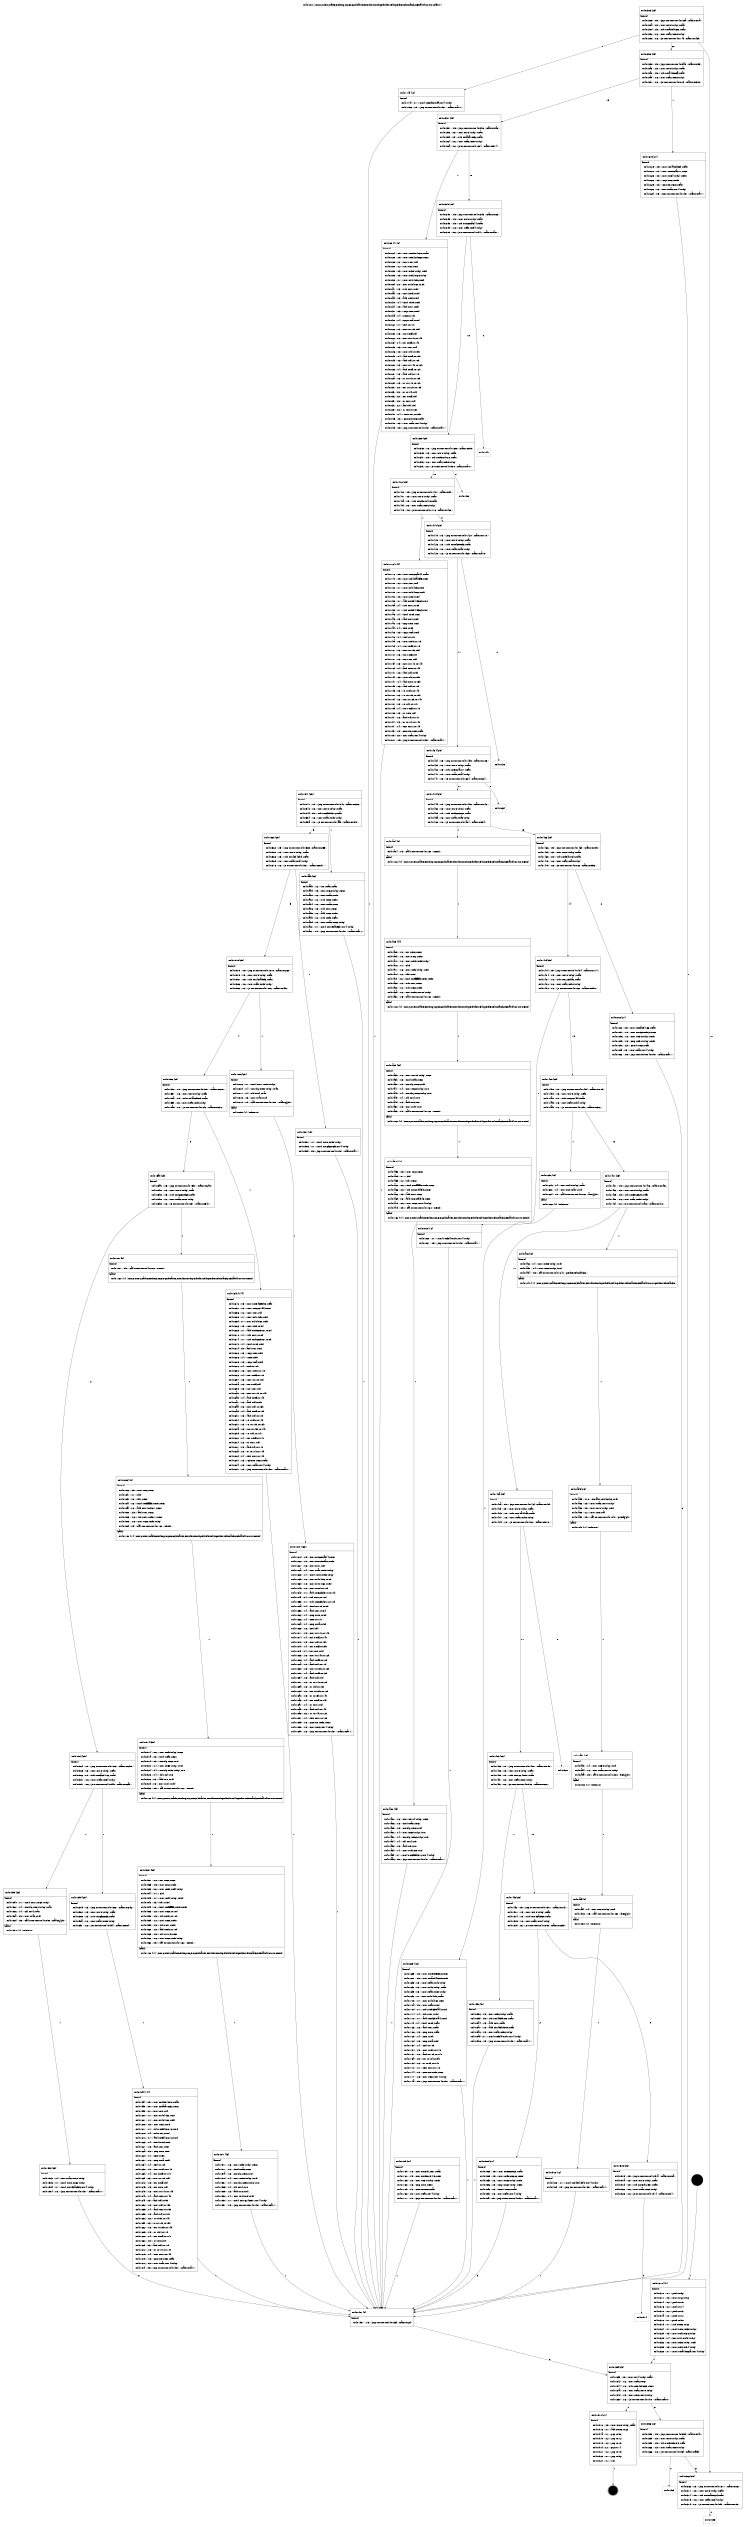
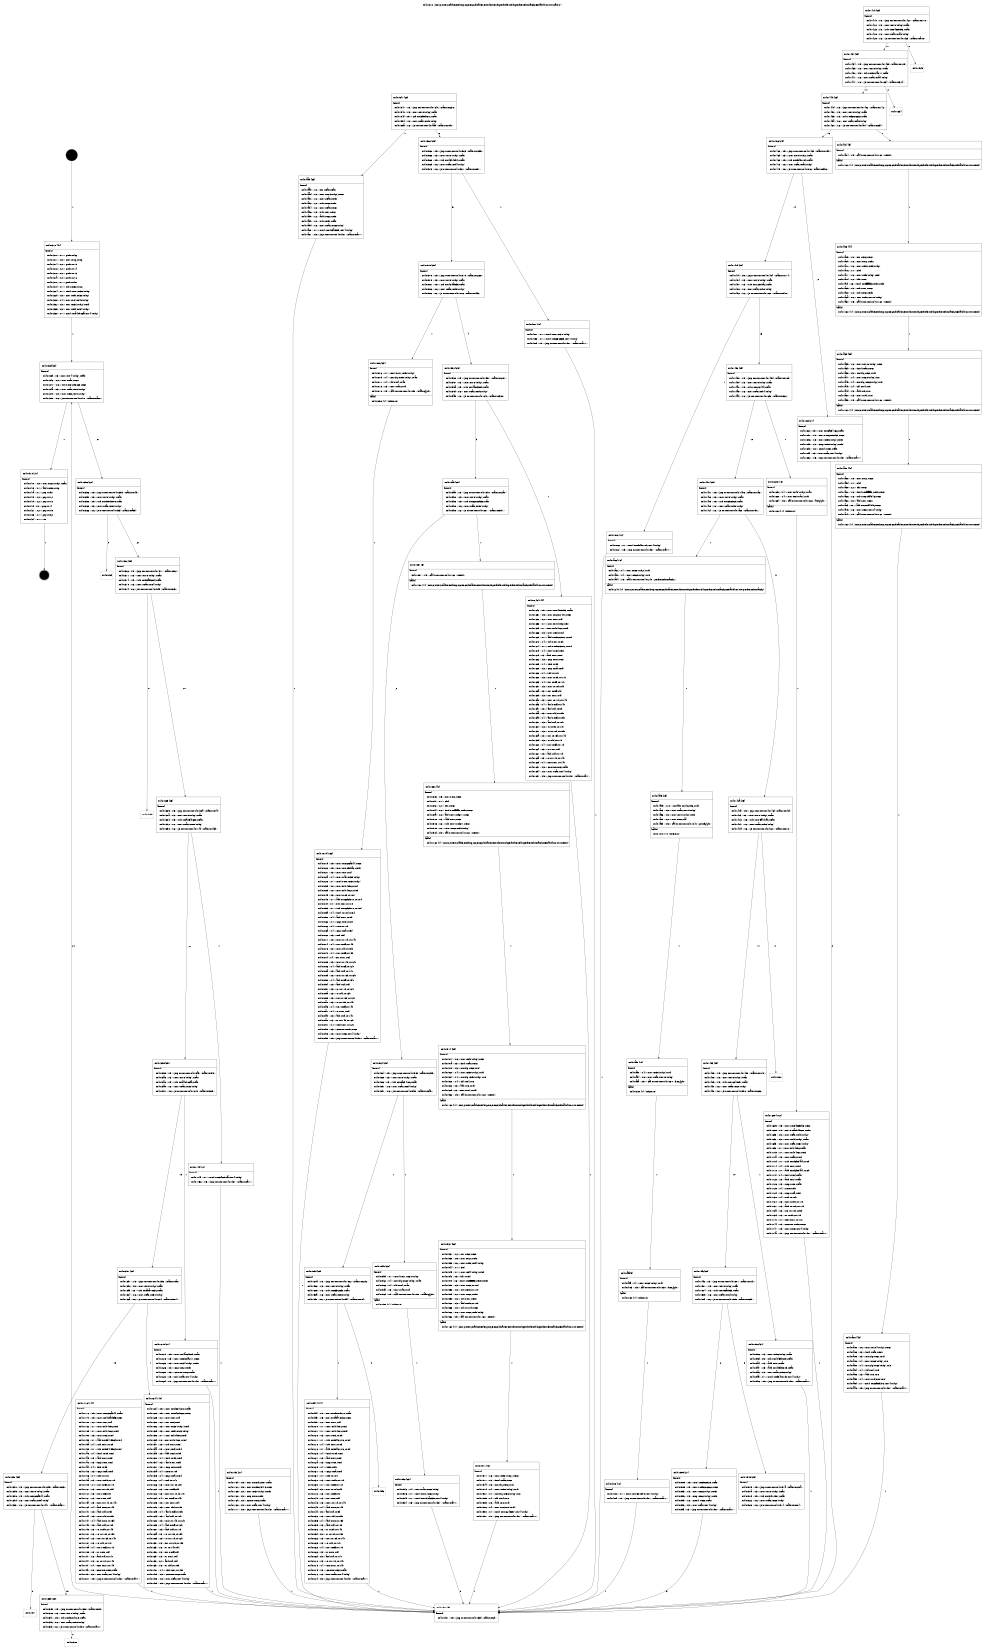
(423, 496) -> none
(710, 1255) -> (168, 694)
none -> (379, 1491)
(641, 2318) -> none
